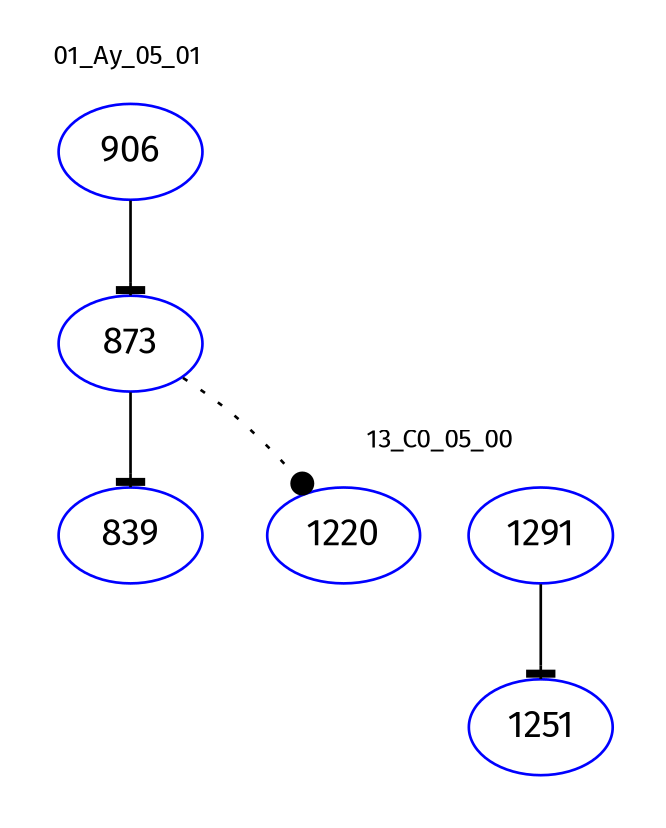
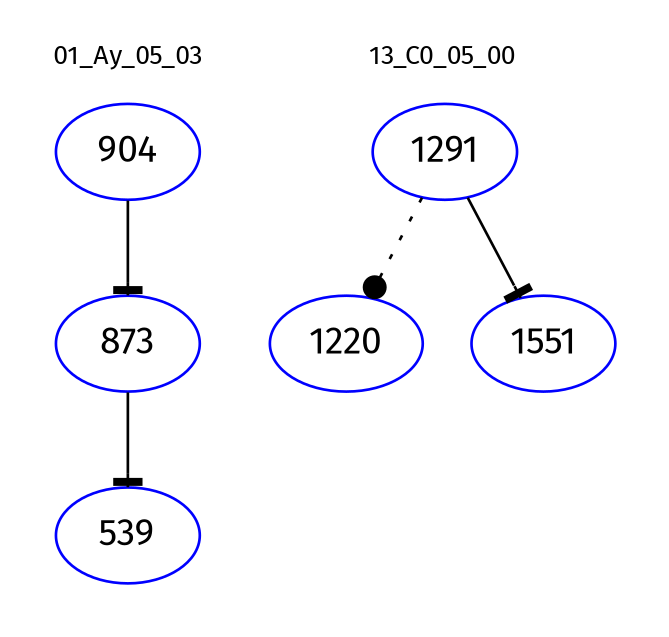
(128, 57) -> (129, 57)
(131, 152) -> (128, 152)
(261, 440) -> (401, 238)
(131, 535) -> (128, 535)
(541, 727) -> (543, 344)
